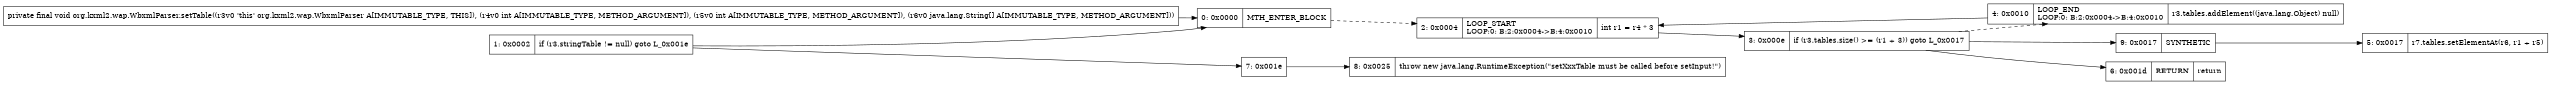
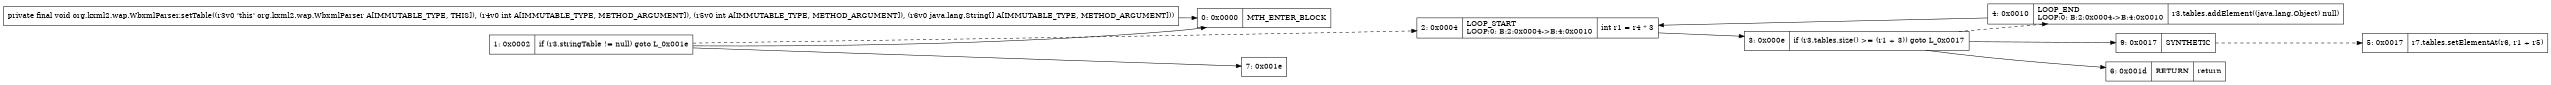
(1371, 22) -> (980, 39)
(2286, 43) -> (2286, 43)
(1538, 67) -> none
